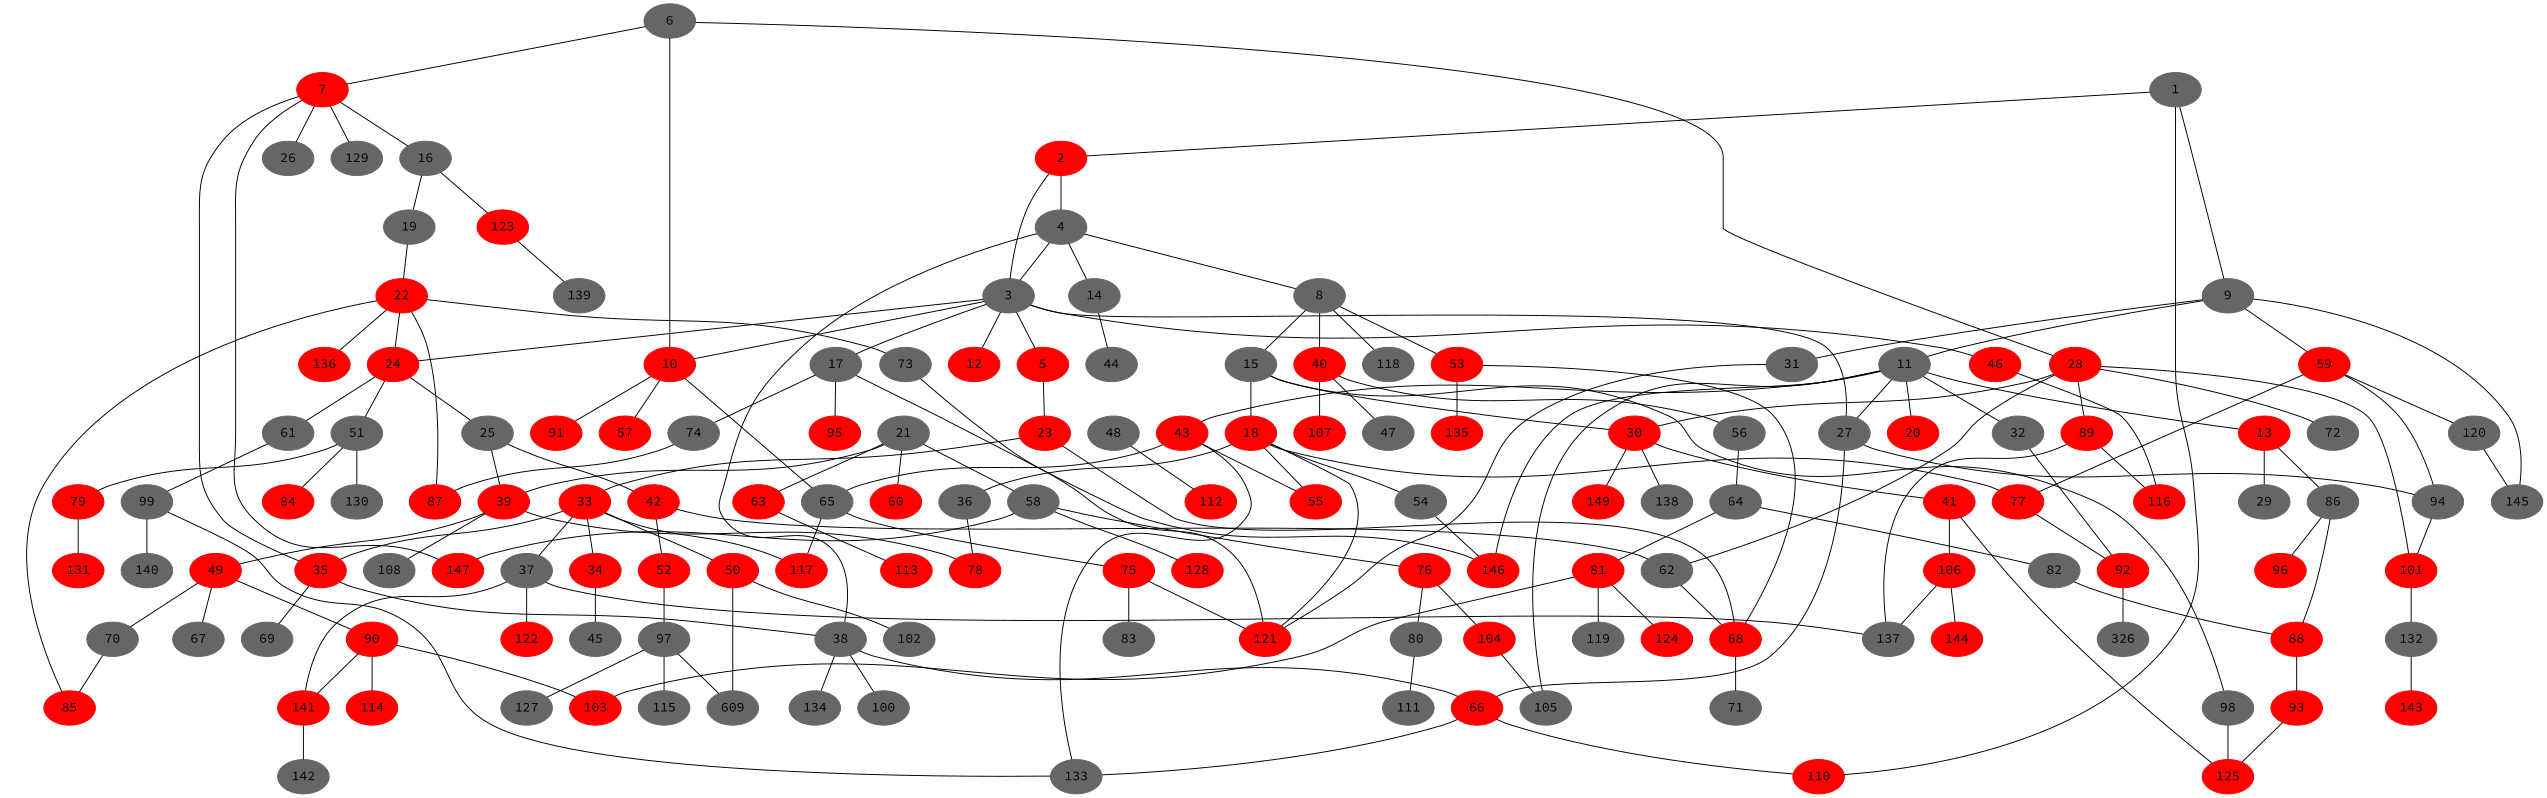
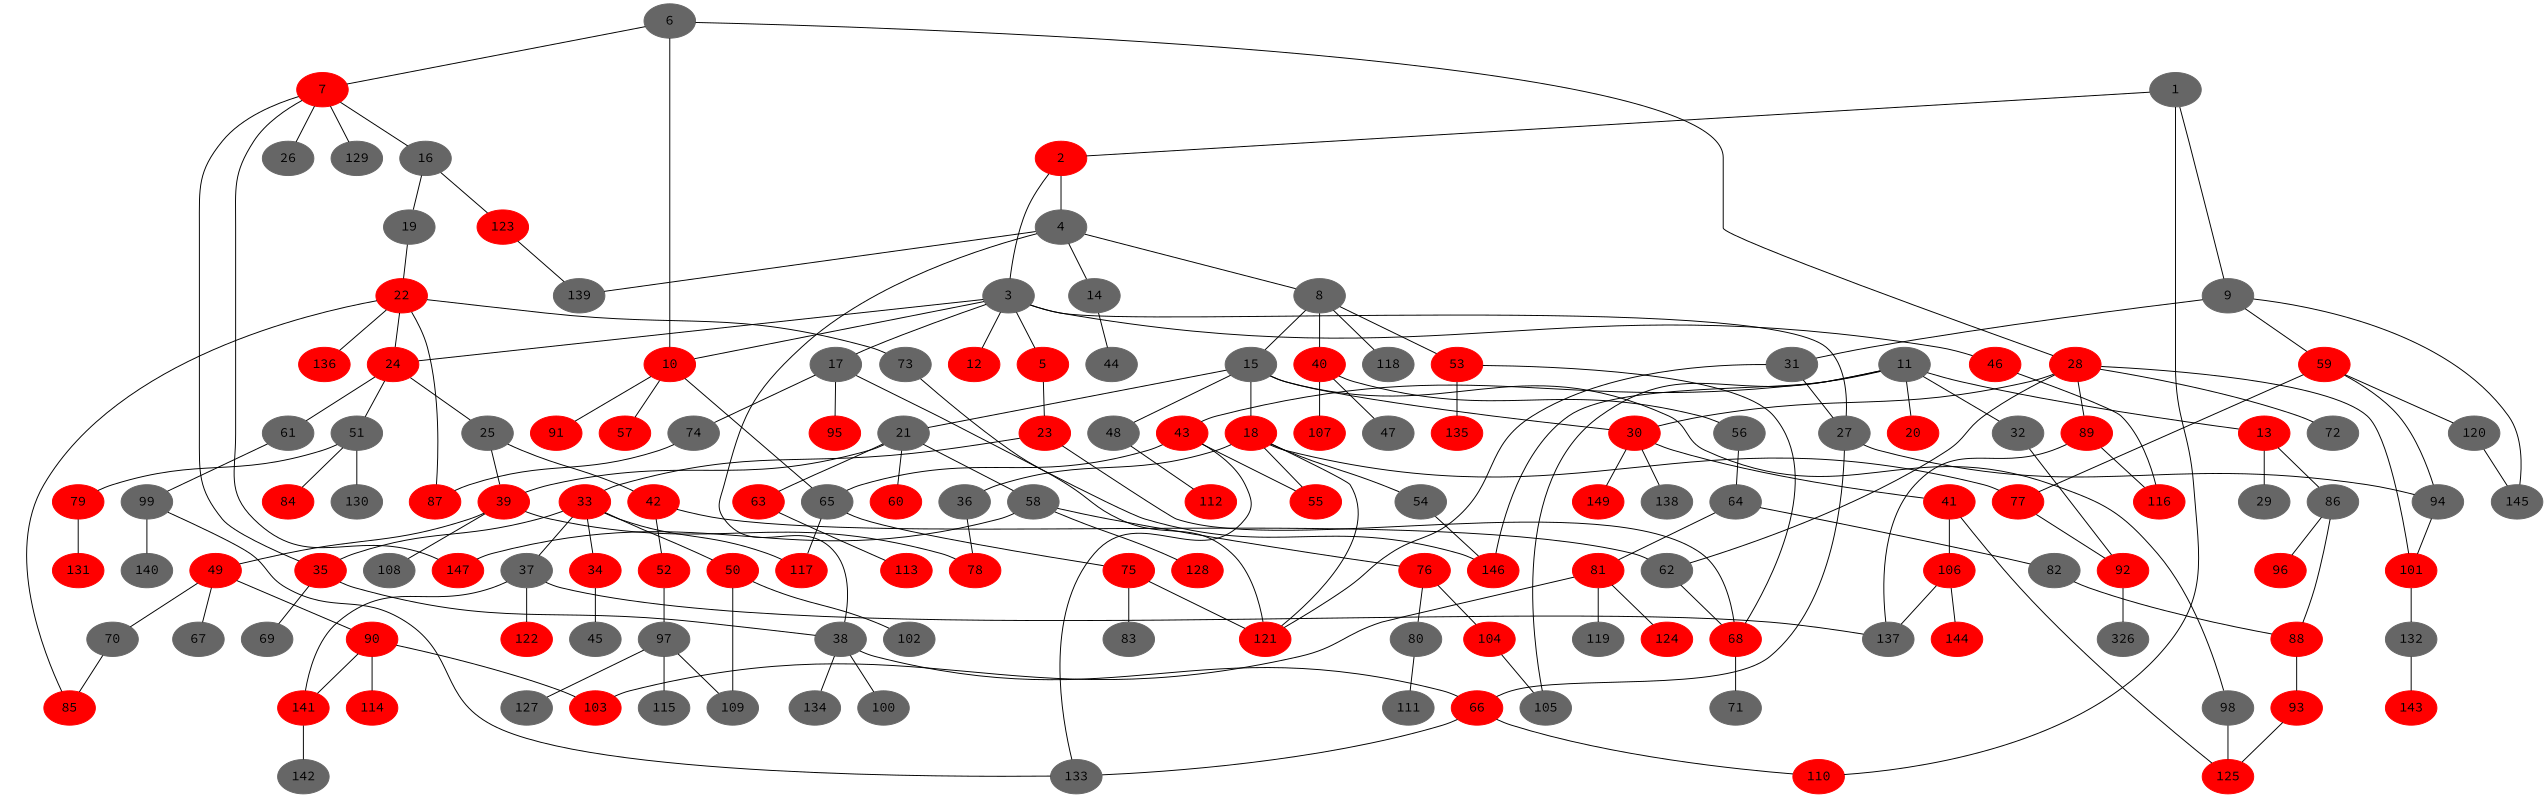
(1035, 261) -> (820, 261)
(2064, 325) -> none
(1878, 395) -> (1817, 398)
none -> (1077, 399)
none -> (1182, 399)
(733, 708) -> (733, 708)
